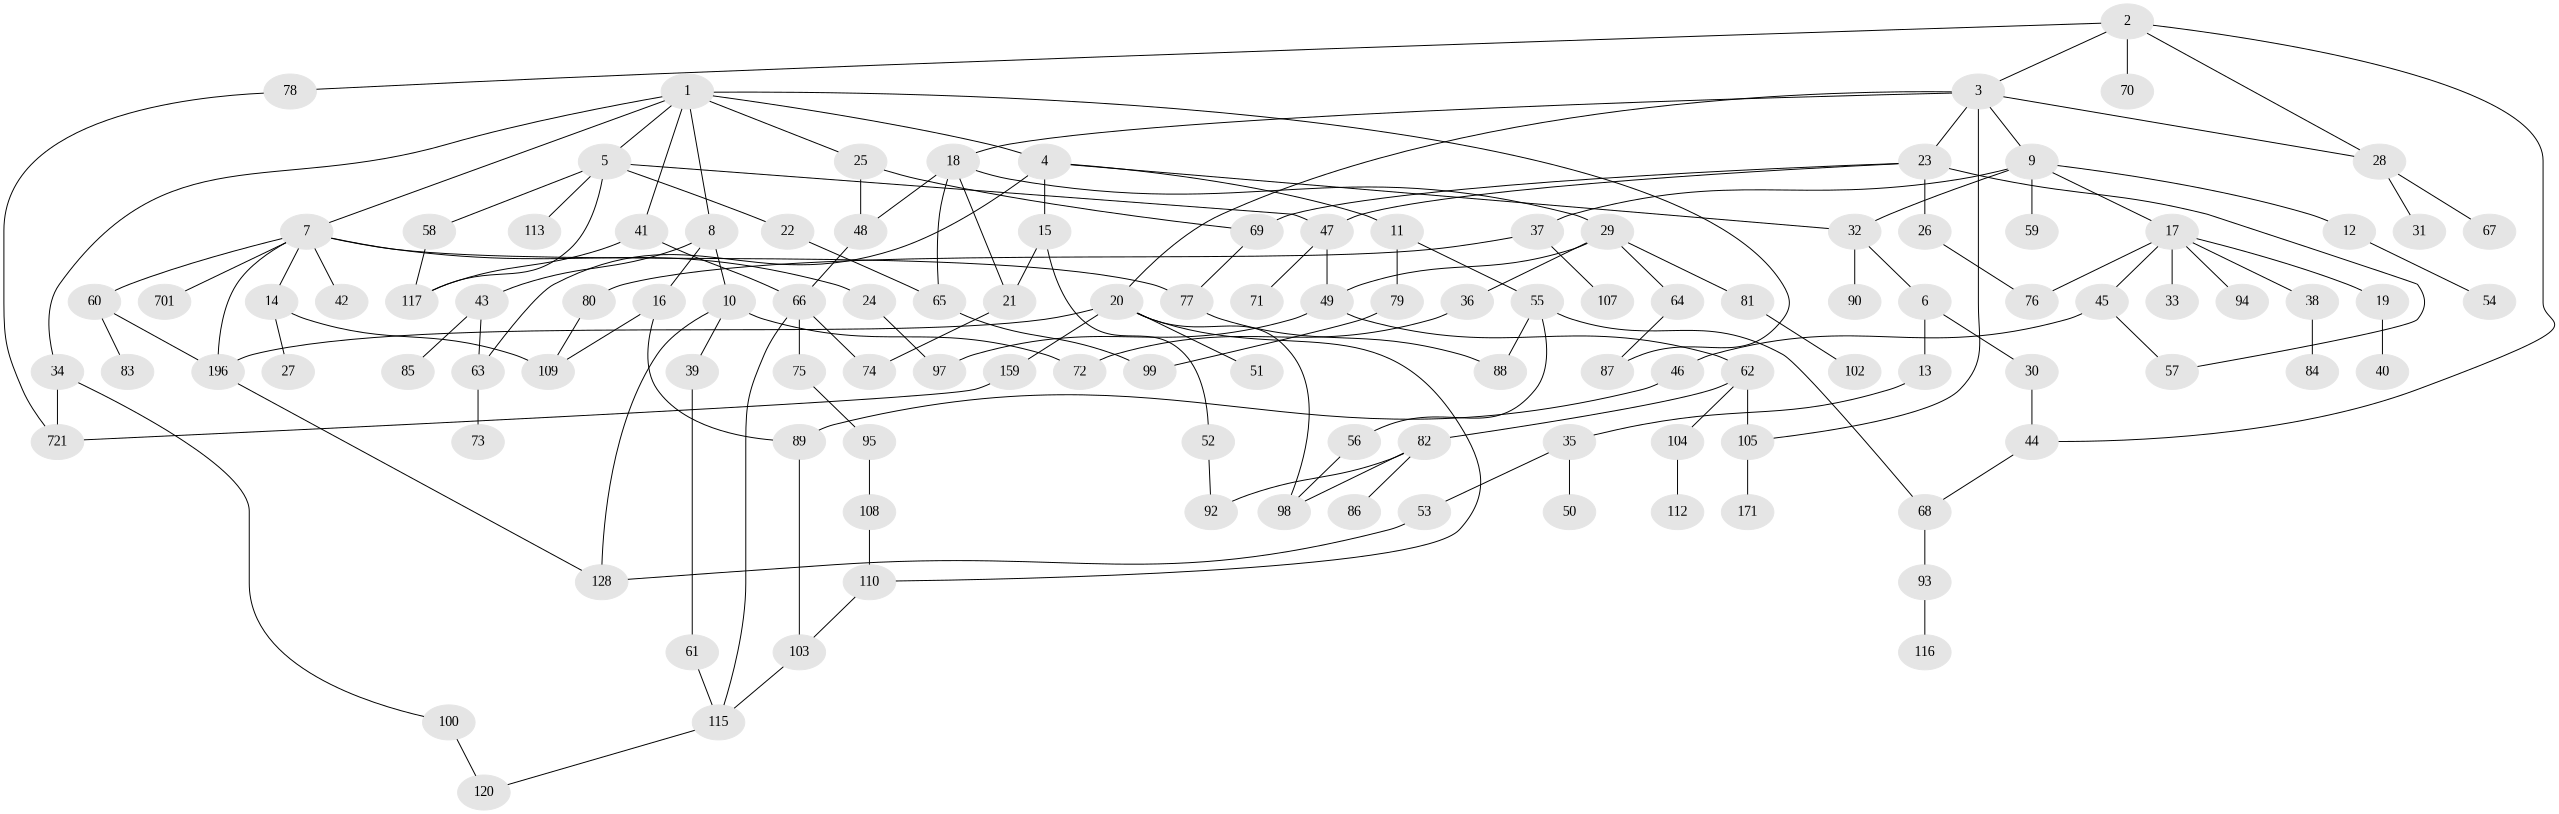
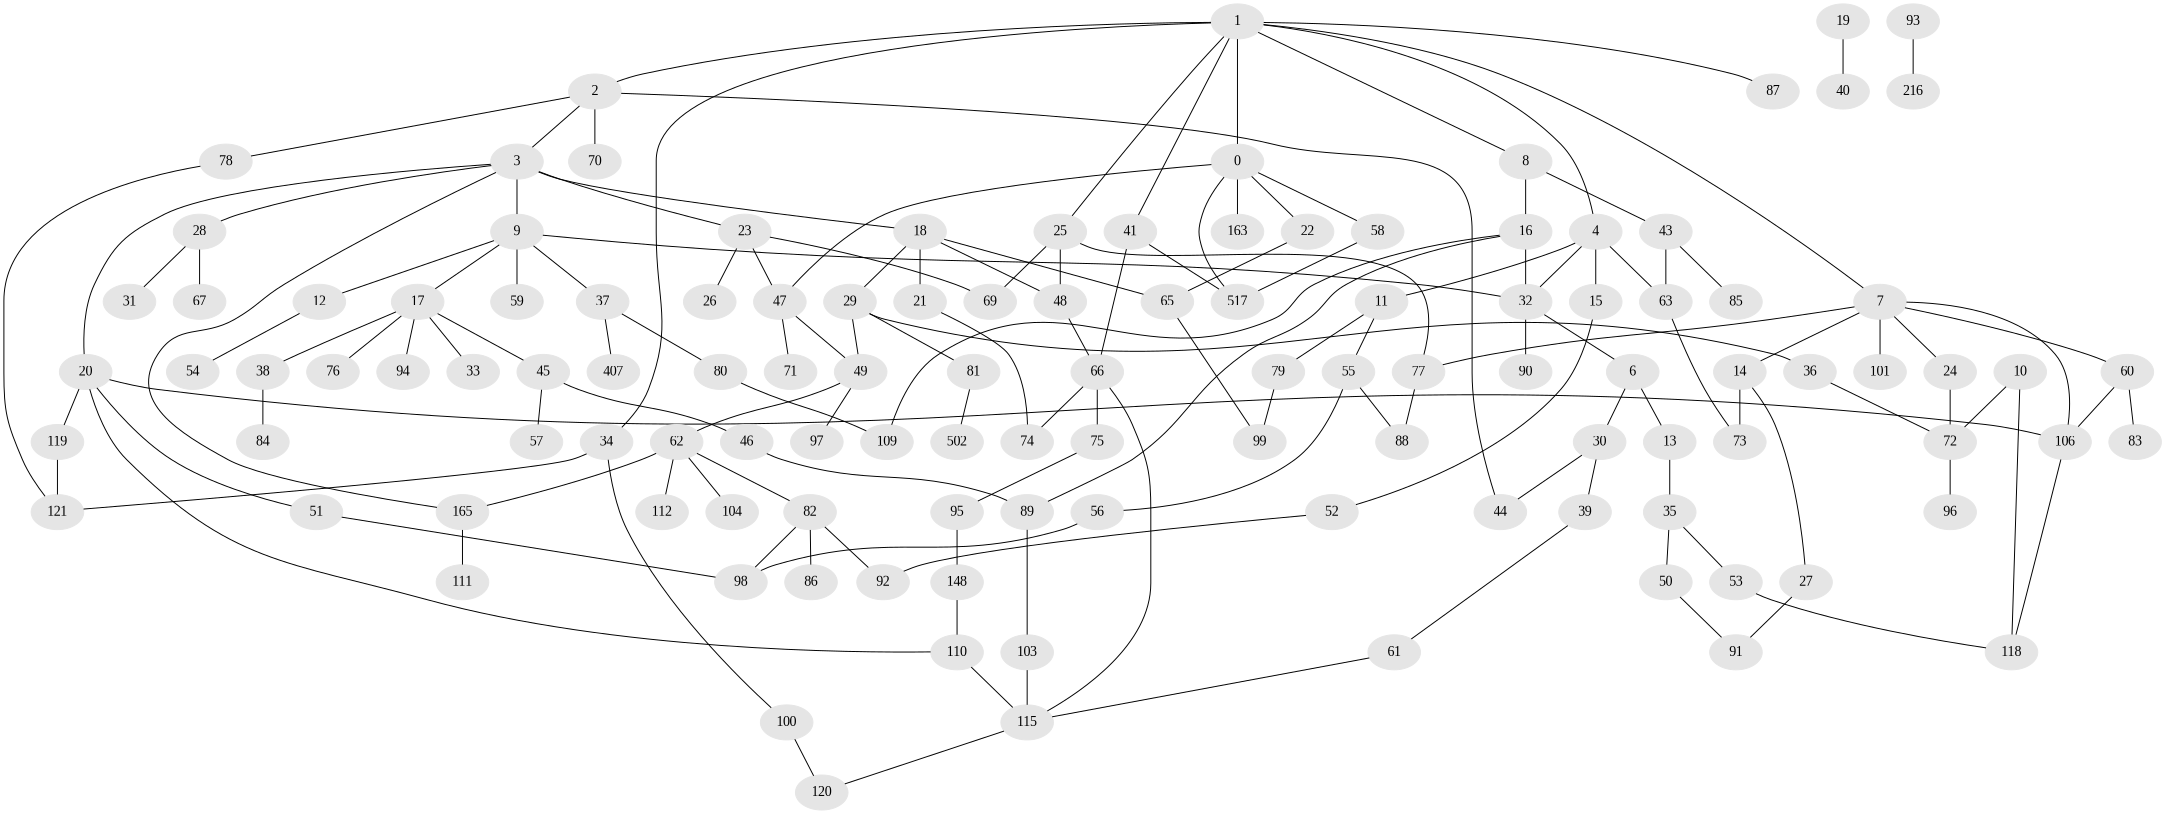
(2253, 92) -> (912, 36)
(605, 162) -> (1237, 162)
(535, 232) -> (1237, 232)
(2313, 249) -> none
(1972, 262) -> none
(2280, 262) -> none
(1222, 267) -> (1287, 255)
none -> (1526, 268)
(1023, 274) -> none
(723, 276) -> none
(165, 302) -> (1880, 372)
(342, 302) -> none
(412, 302) -> (1237, 302)
(1607, 302) -> (613, 372)
(1678, 302) -> none
(711, 337) -> (1592, 477)
(452, 341) -> (1740, 410)
(911, 343) -> (1950, 407)
(1285, 347) -> (529, 547)
(218, 372) -> (2065, 442)
(1010, 372) -> (57, 442)
(1855, 372) -> (957, 442)
(57, 442) -> (57, 512)
(1748, 442) -> (462, 512)
(1678, 477) -> (669, 477)
(869, 512) -> (957, 582)
(1748, 512) -> (462, 582)
(1925, 512) -> none
none -> (1950, 512)
(602, 582) -> (2011, 652)
(834, 617) -> (992, 687)
none -> (1736, 652)
(1925, 652) -> (1913, 92)
